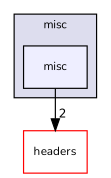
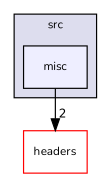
(55, 25) -> (55, 25)
